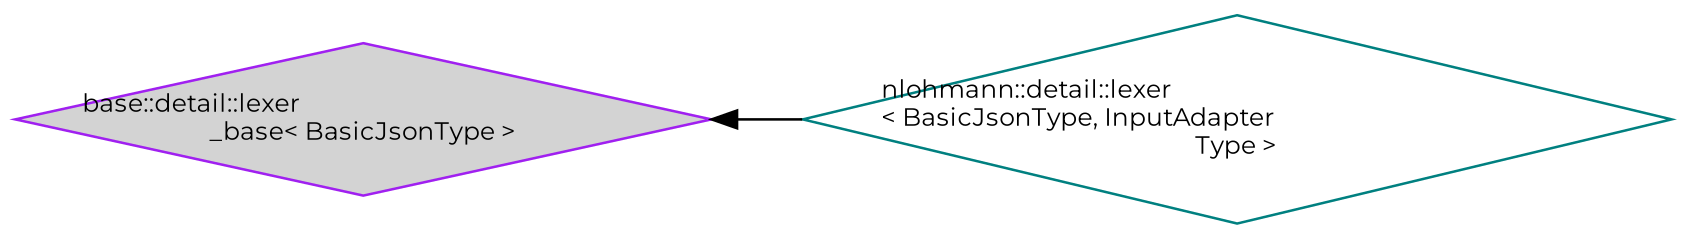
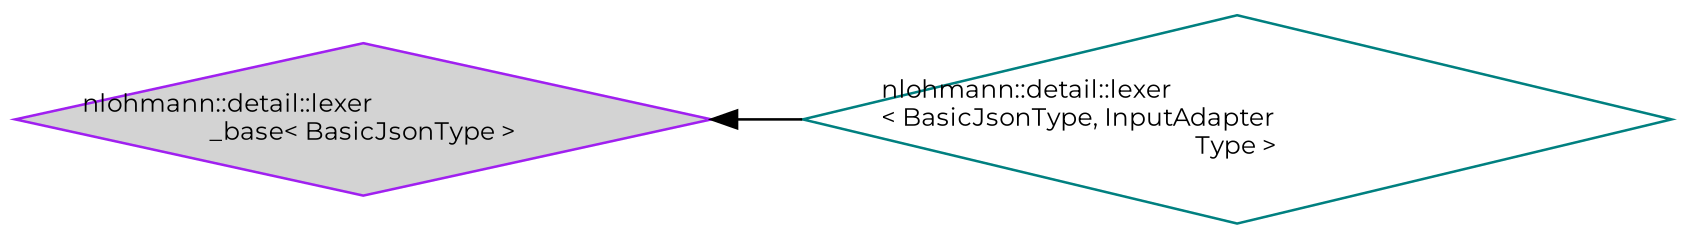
(363, 119) -> (363, 119)
